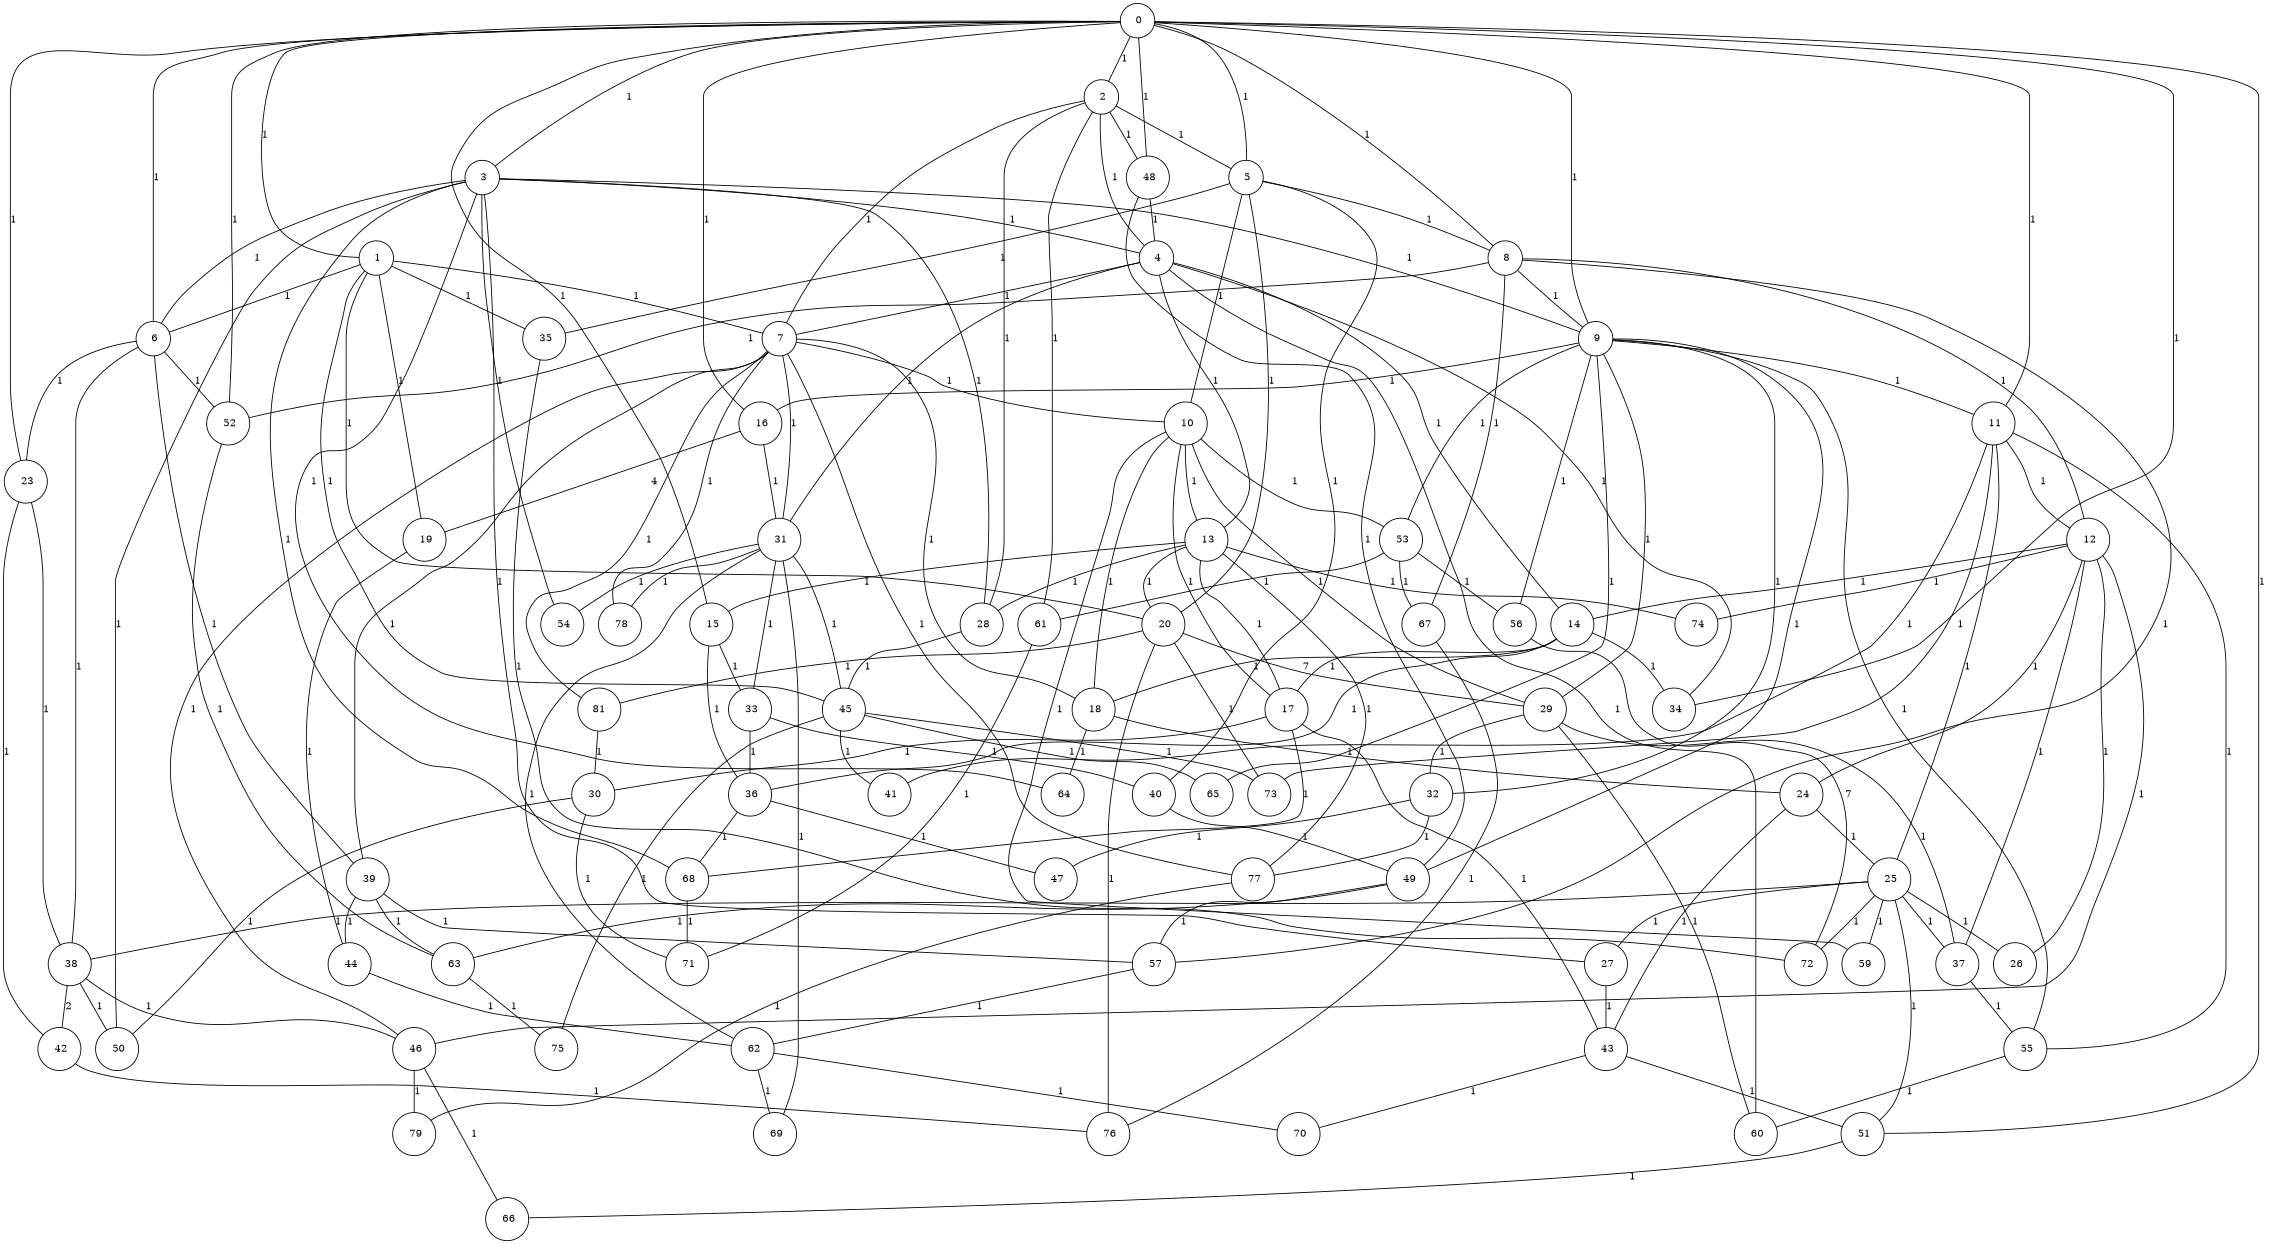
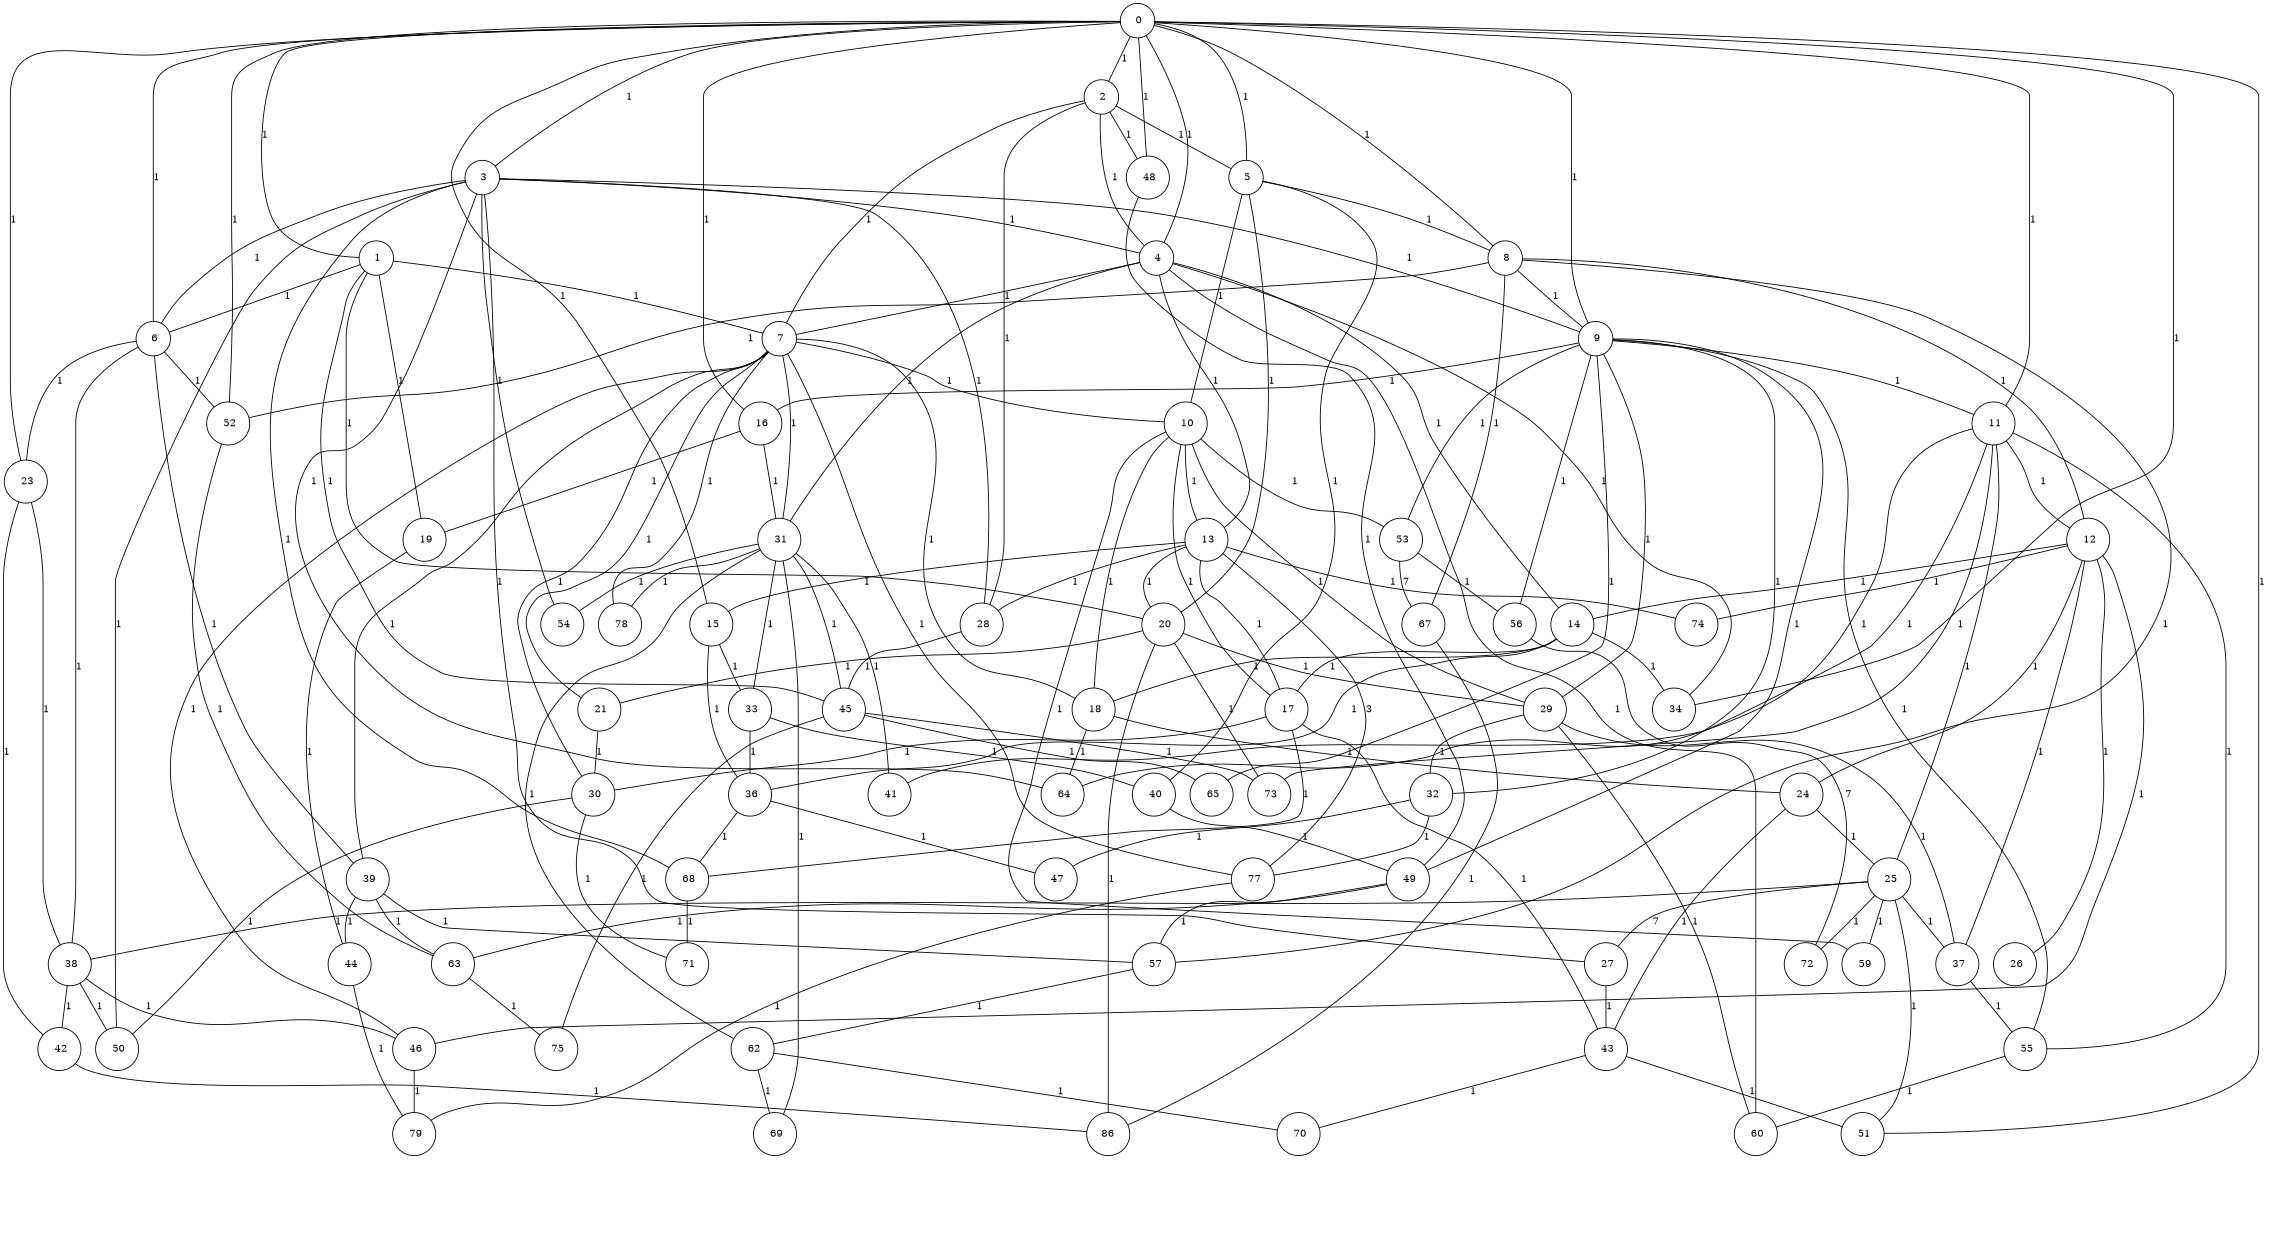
(1152, 220) -> (1187, 137)
(544, 339) -> none
(654, 482) -> (654, 482)
none -> (590, 549)
(1406, 582) -> (1406, 582)
(1039, 625) -> none
none -> (1823, 661)
(1306, 667) -> (1306, 667)
(599, 710) -> (599, 710)
(1369, 710) -> (1369, 710)
(843, 753) -> (867, 652)
(1656, 922) -> (1656, 922)
(1955, 922) -> none
(69, 1007) -> (69, 1007)
(547, 1022) -> (372, 1053)
(1108, 1134) -> (1108, 1134)
(507, 1219) -> none
